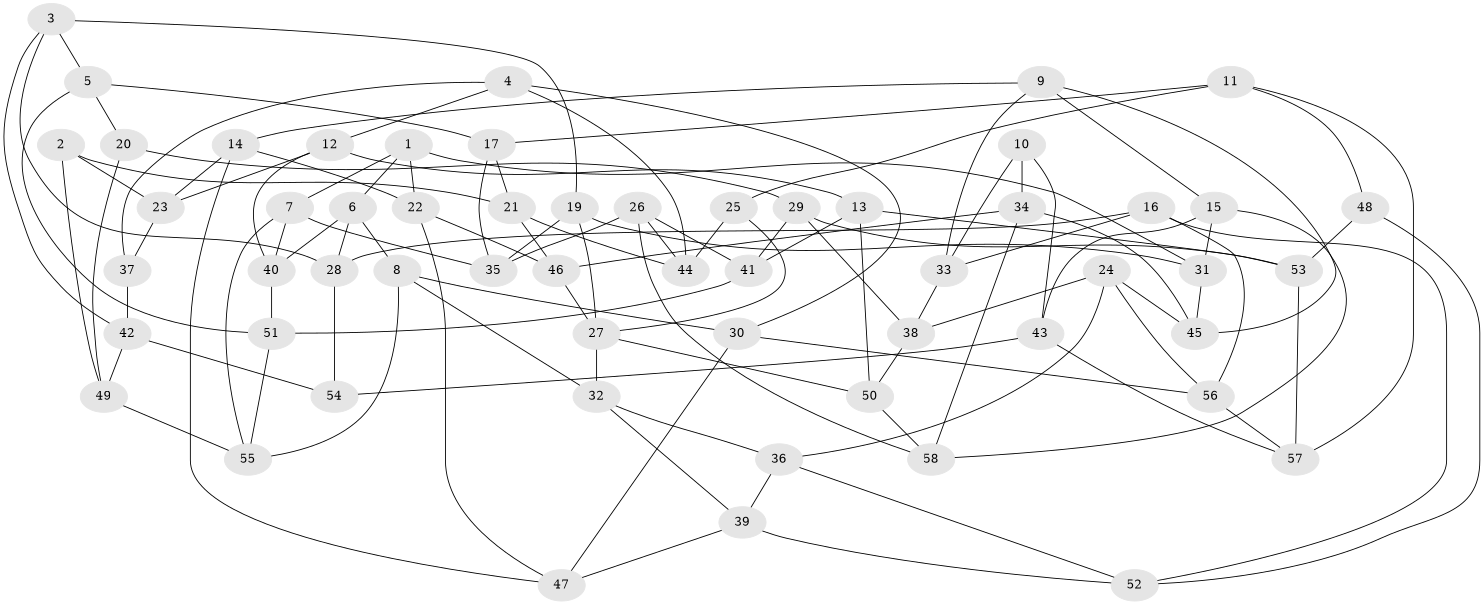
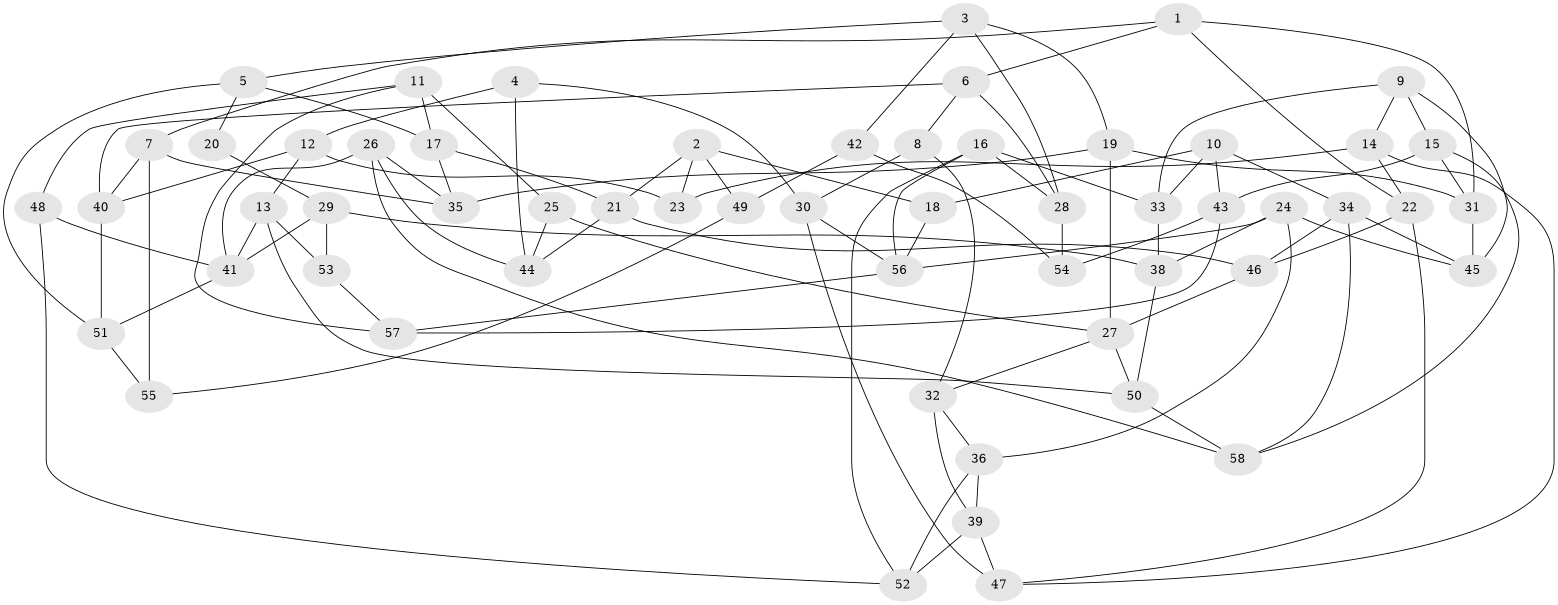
none -> (933, 208)
(1334, 238) -> (132, 244)
(94, 269) -> none
(127, 271) -> none
(373, 402) -> none
